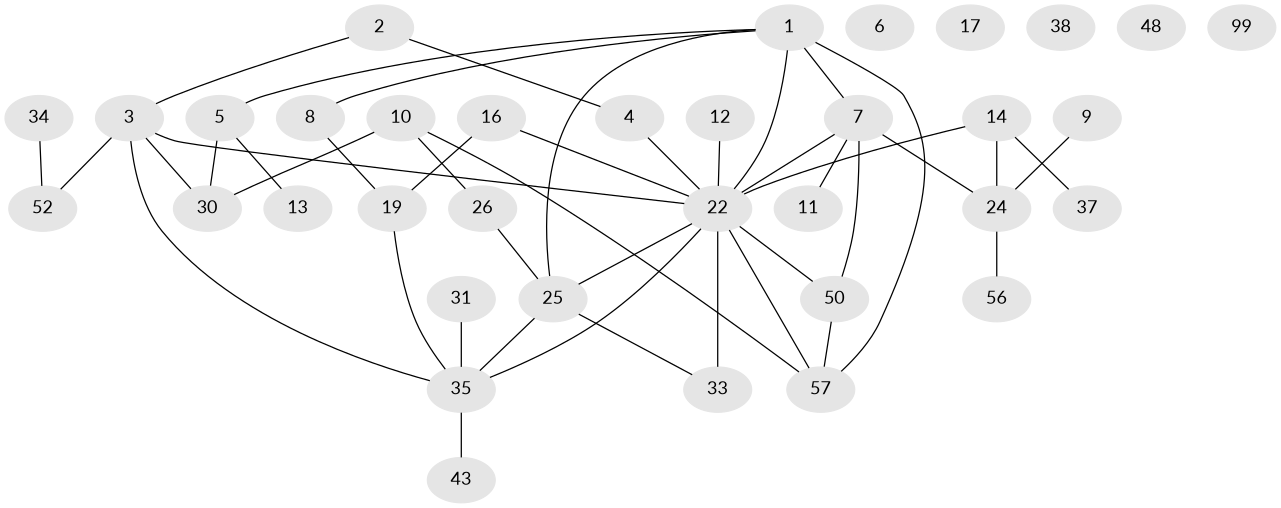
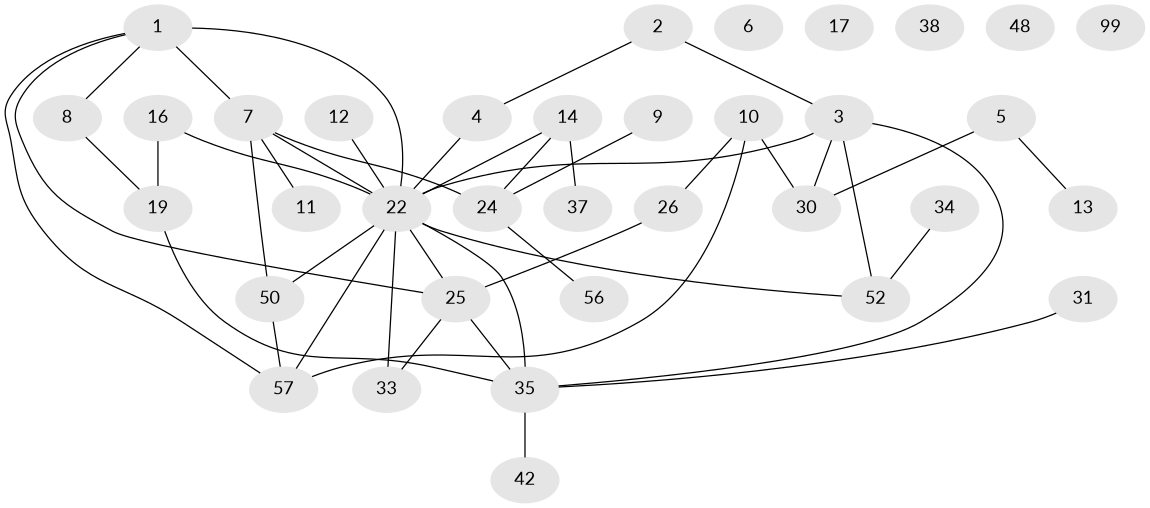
(498, 50) -> none
none -> (630, 273)
(461, 480) -> (525, 480)
